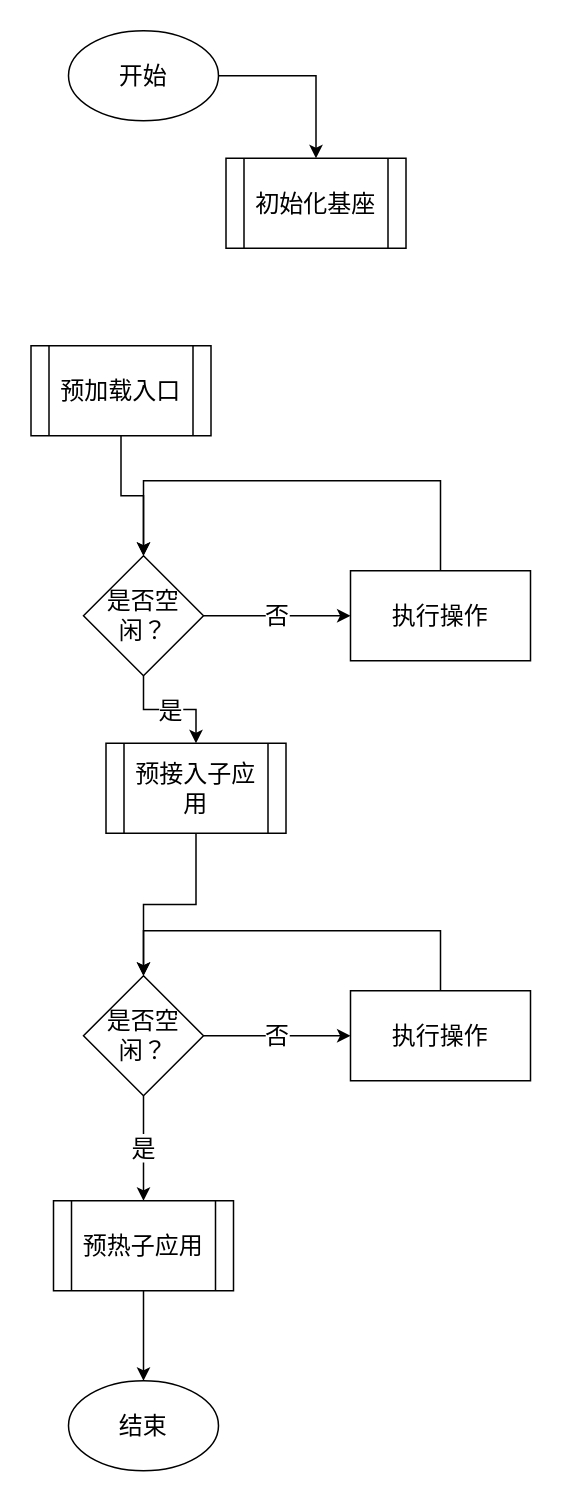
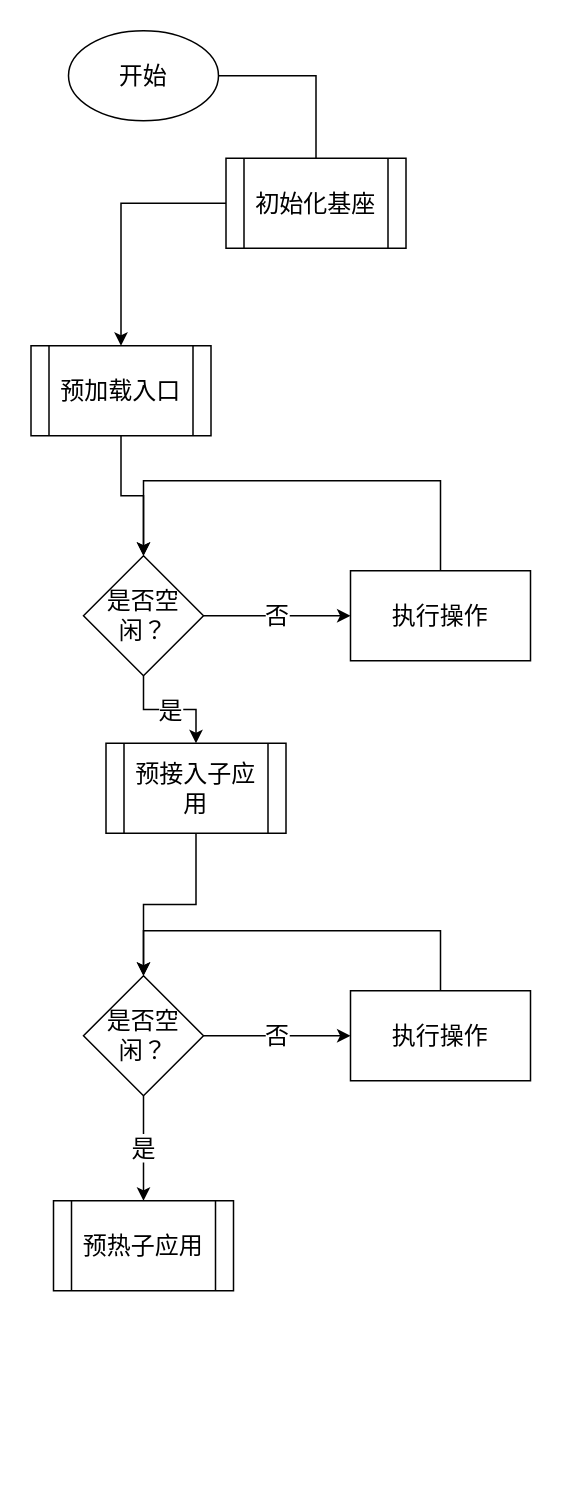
(316, 147) -> (316, 150)
none -> (121, 216)
(143, 1331) -> none
(143, 1426) -> none
